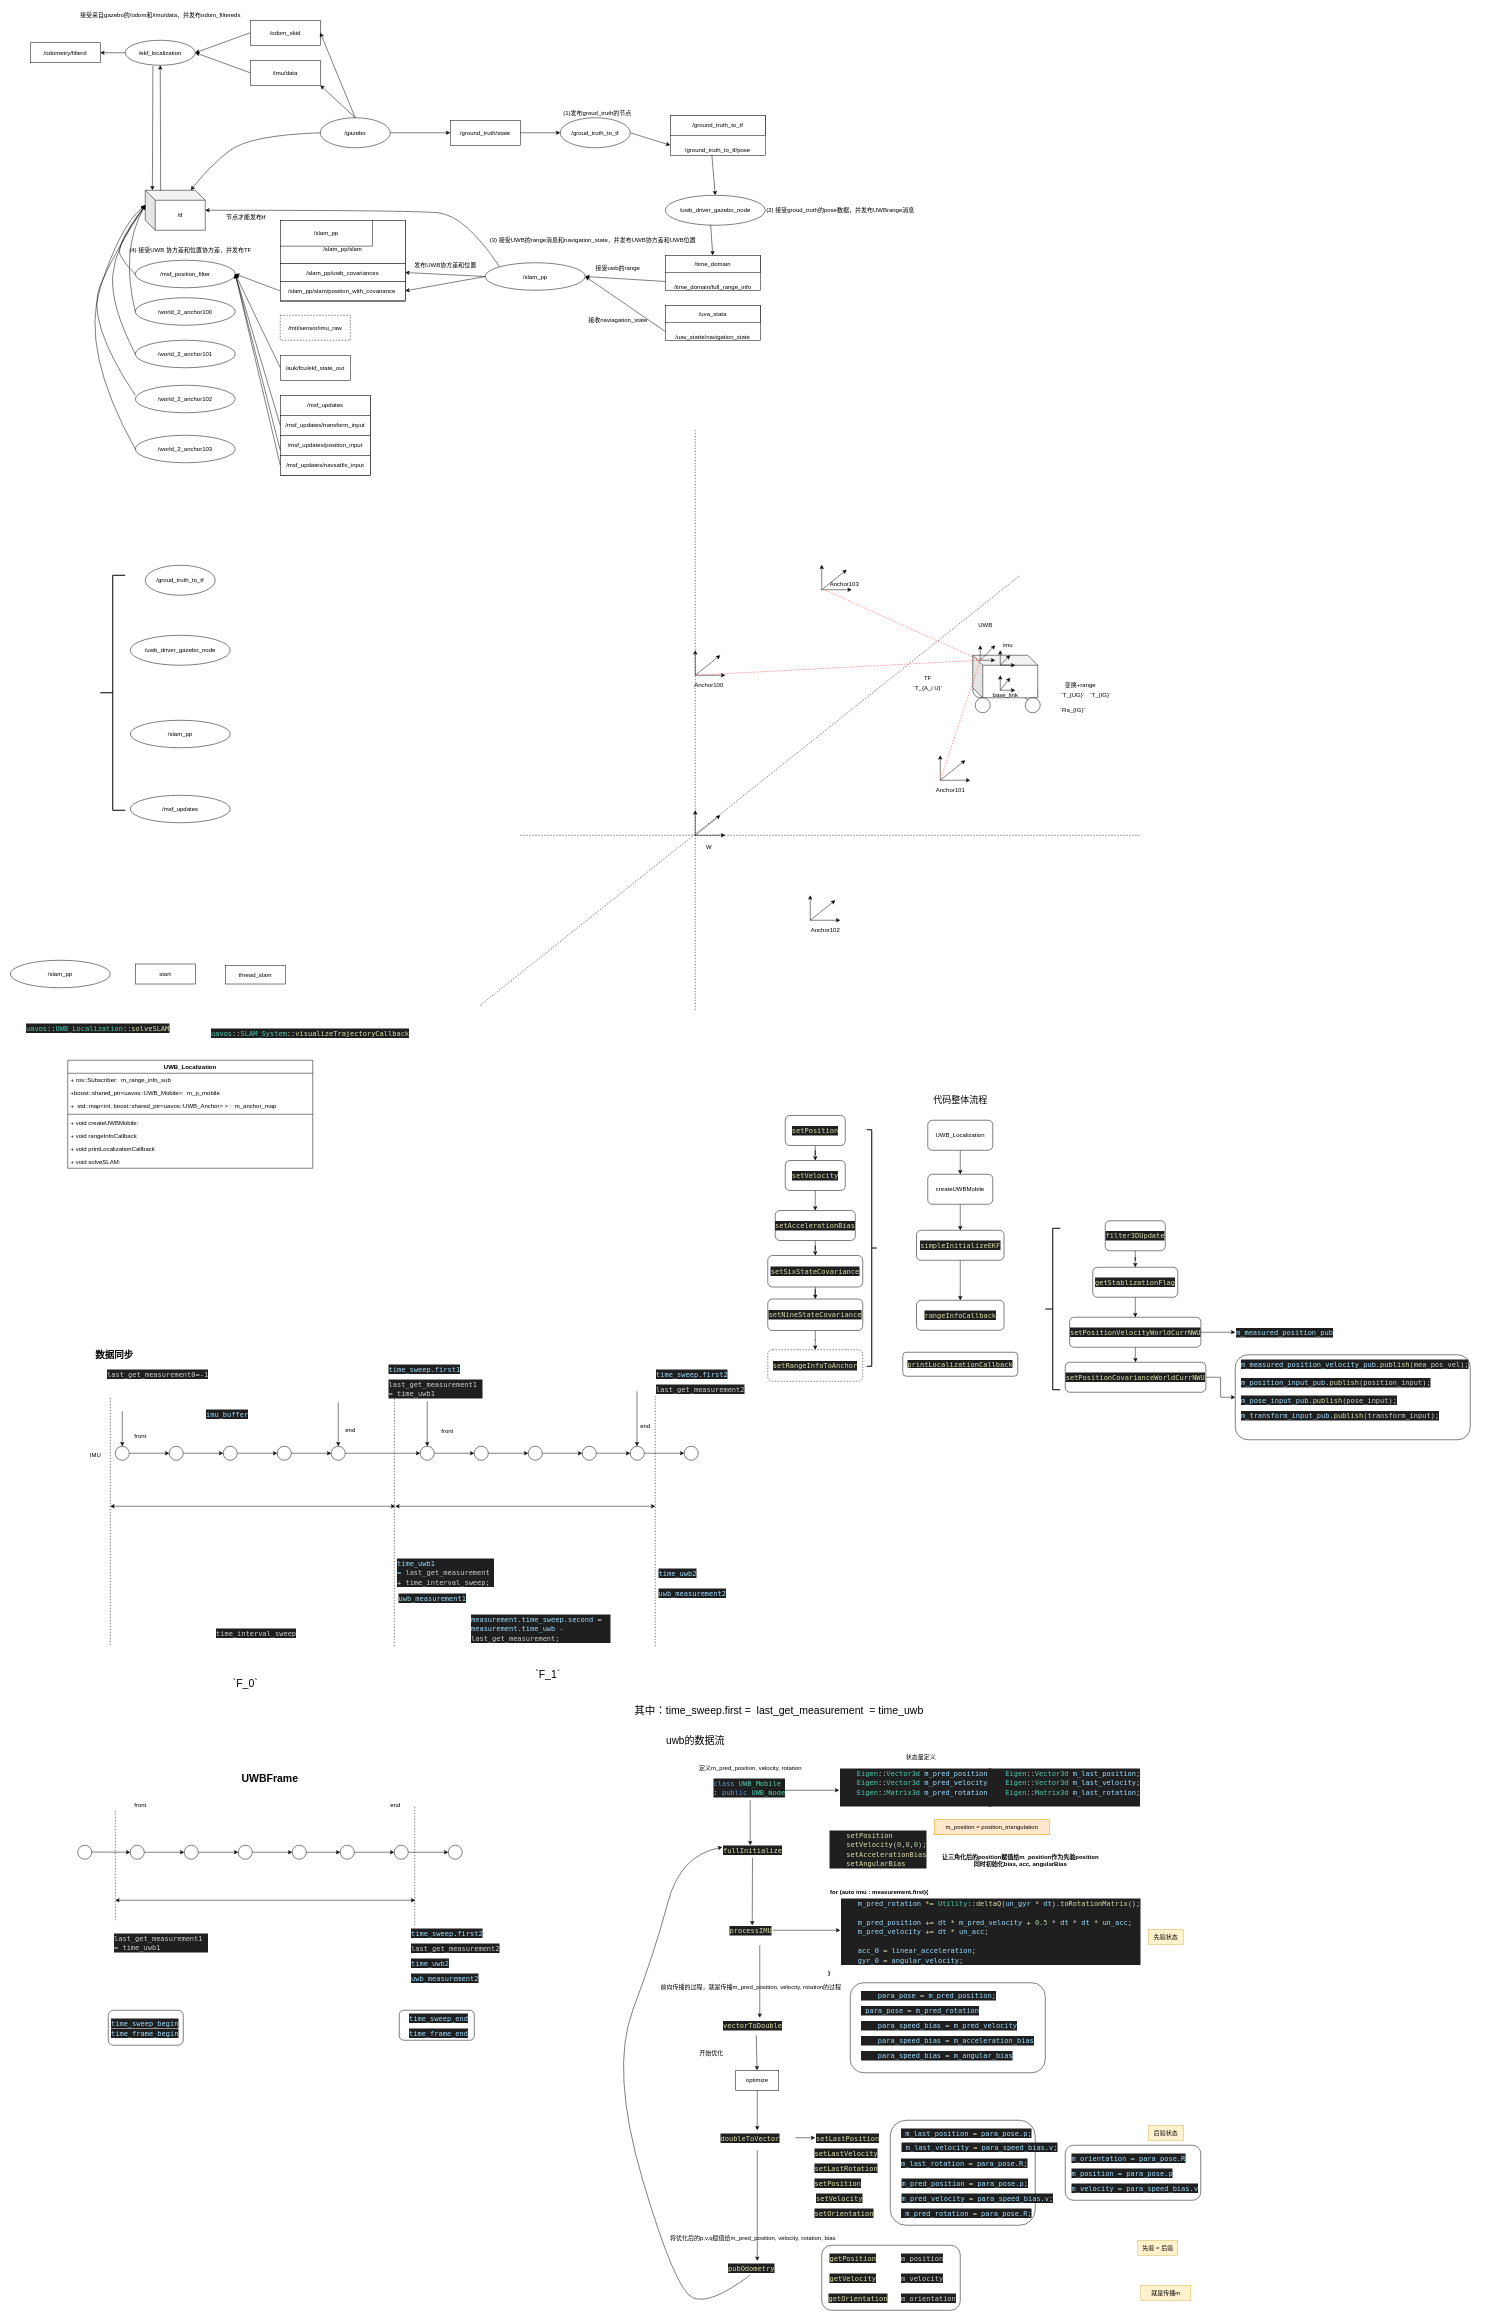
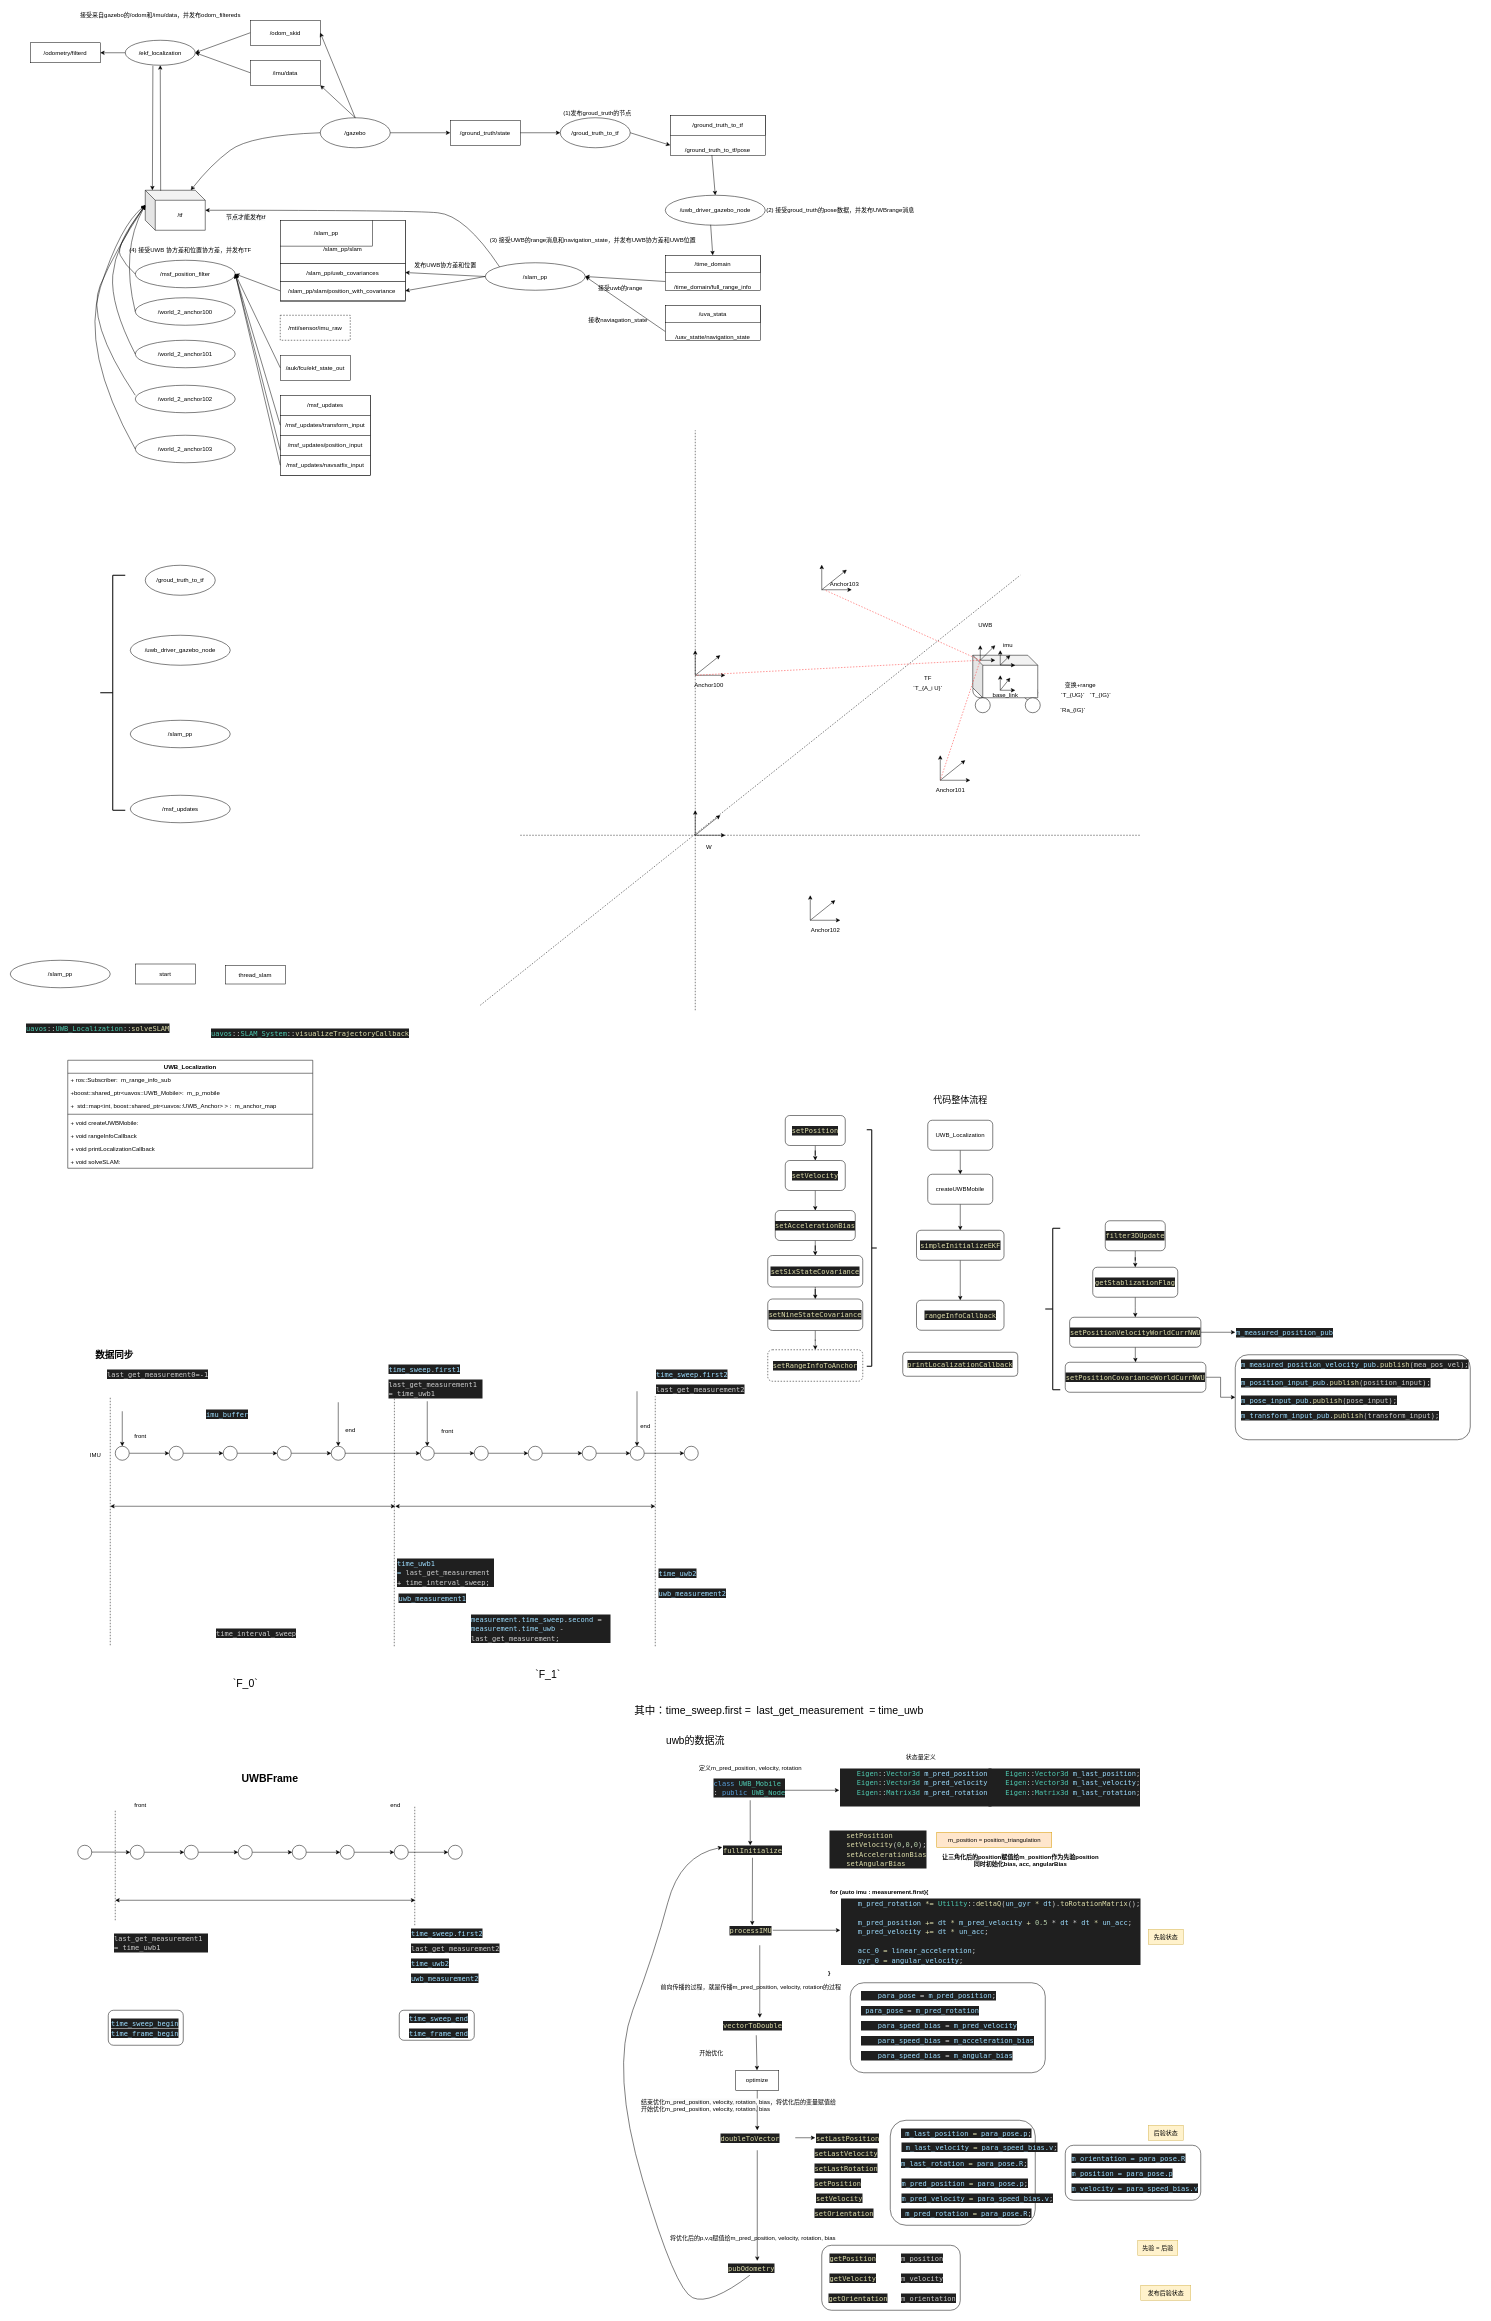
(618, 268) -> (620, 288)
(992, 1827) -> (994, 1840)
none -> (743, 2105)
(1166, 2293) -> (1166, 2293)
